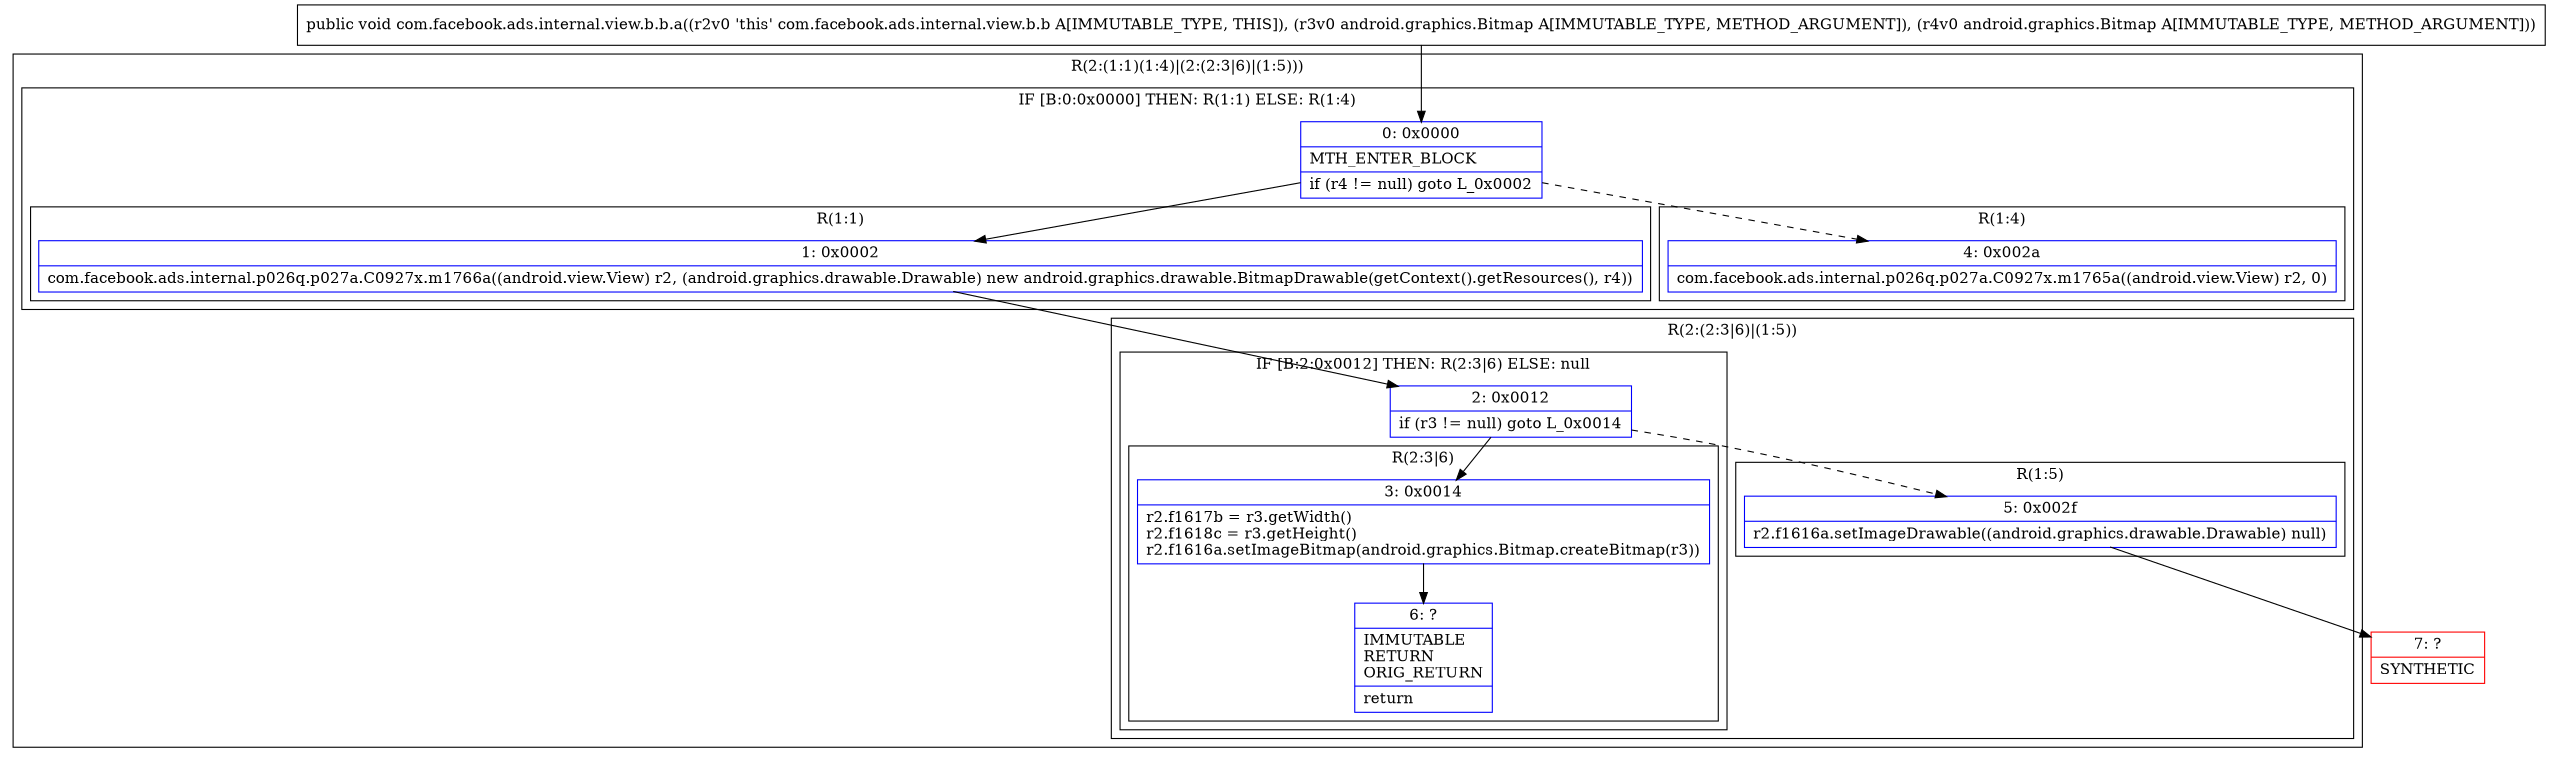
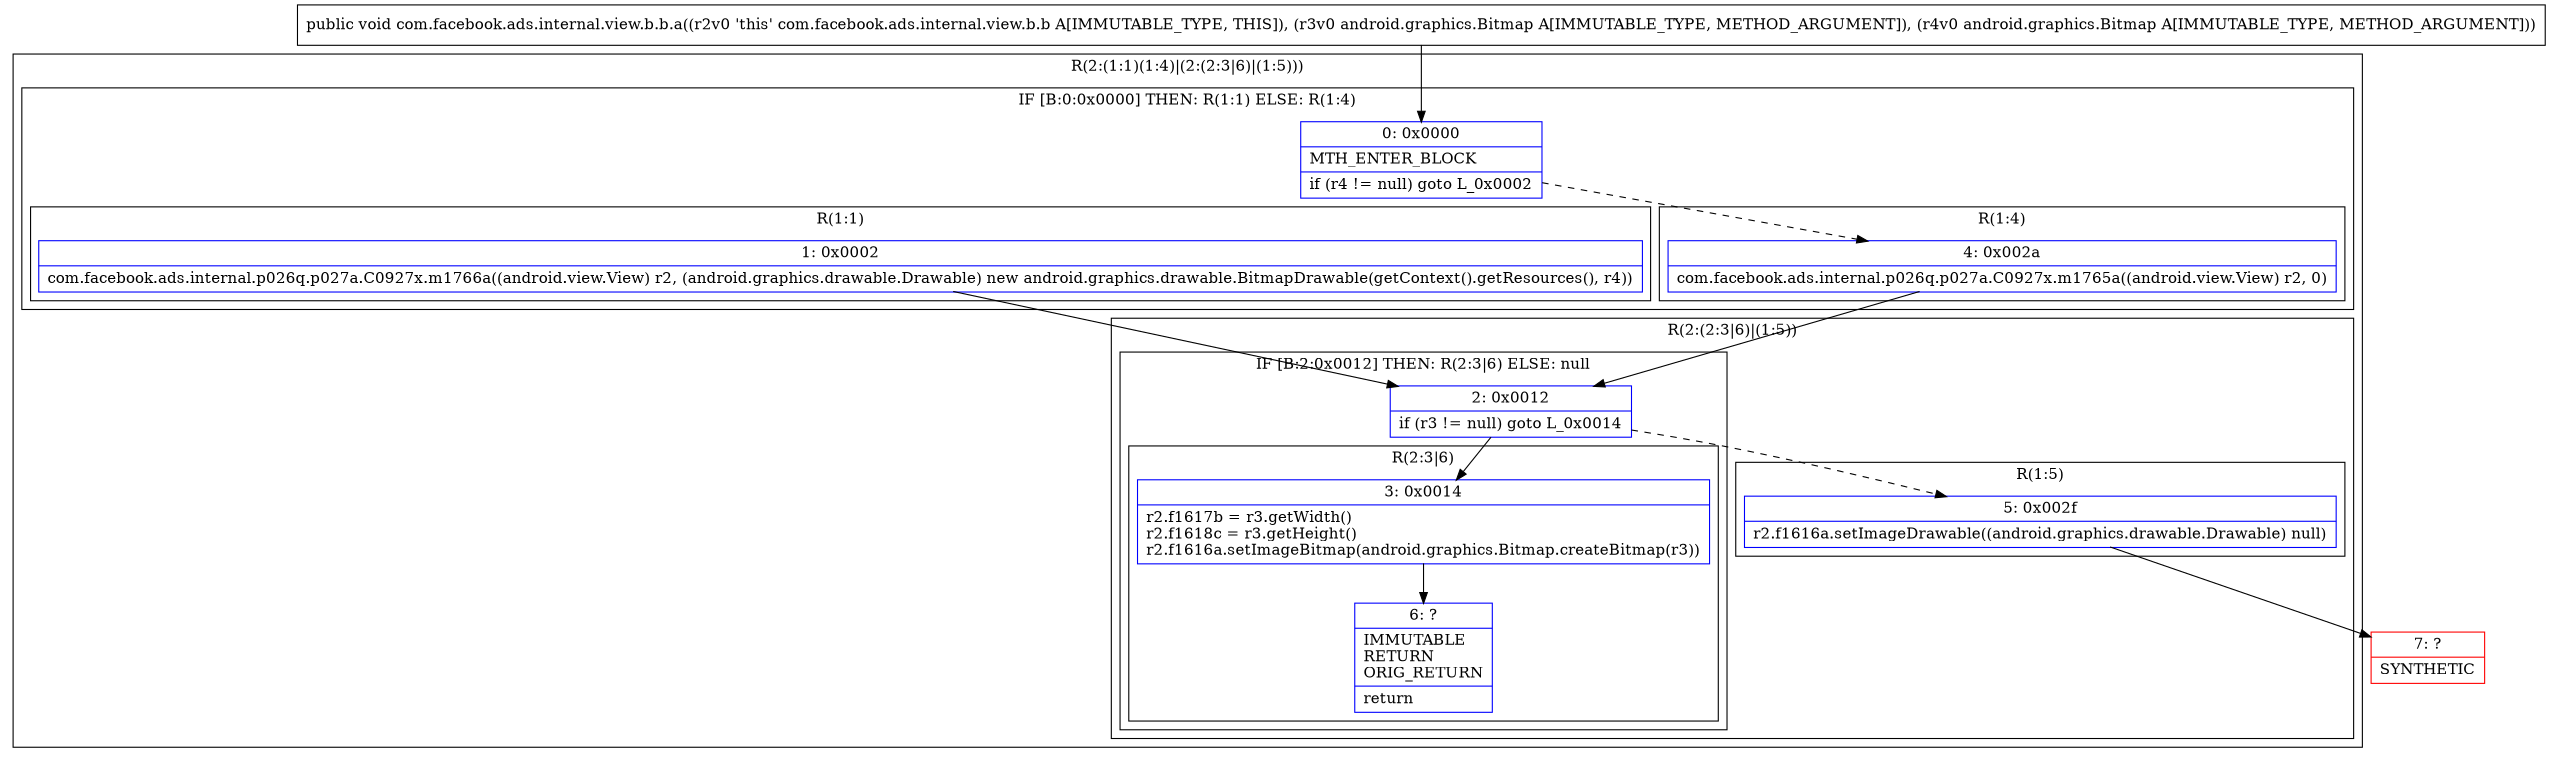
(1127, 214) -> none
none -> (1762, 337)
